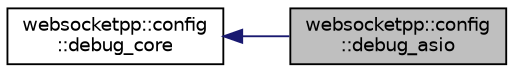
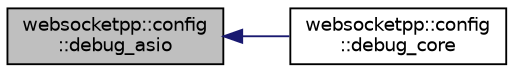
(266, 36) -> (266, 36)
